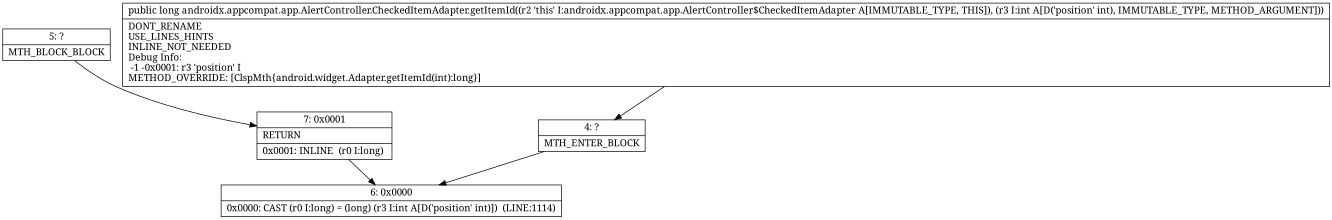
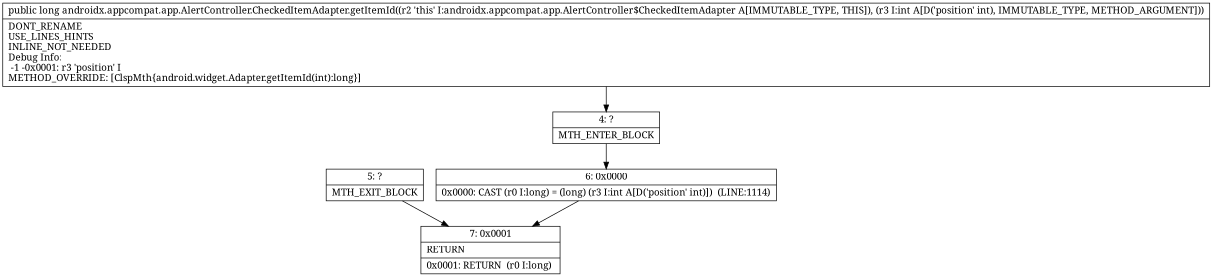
(56, 52) -> (375, 193)
(324, 151) -> (490, 266)
(359, 170) -> (559, 212)
